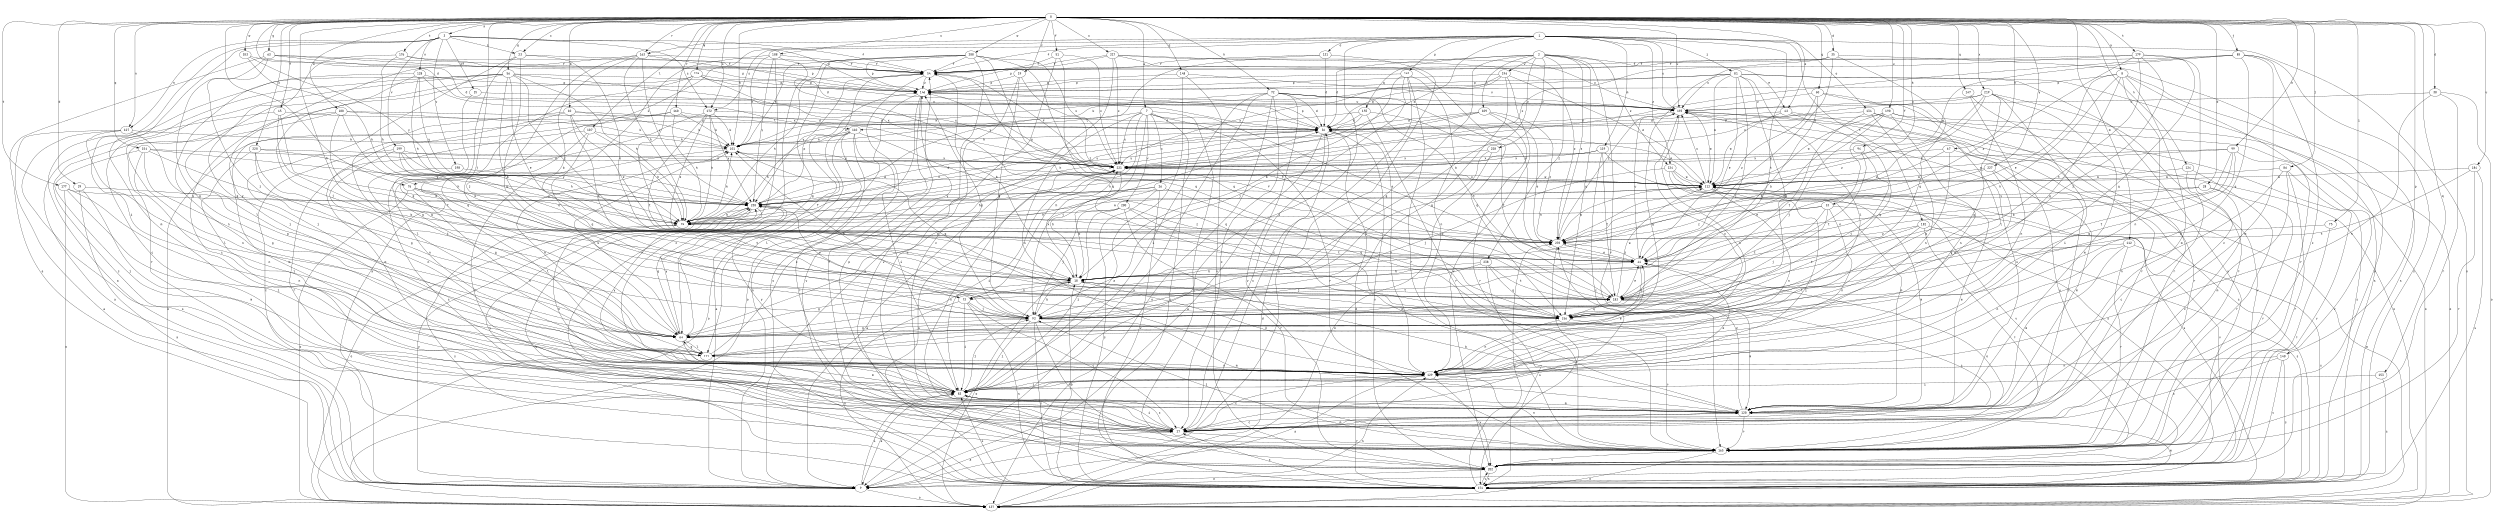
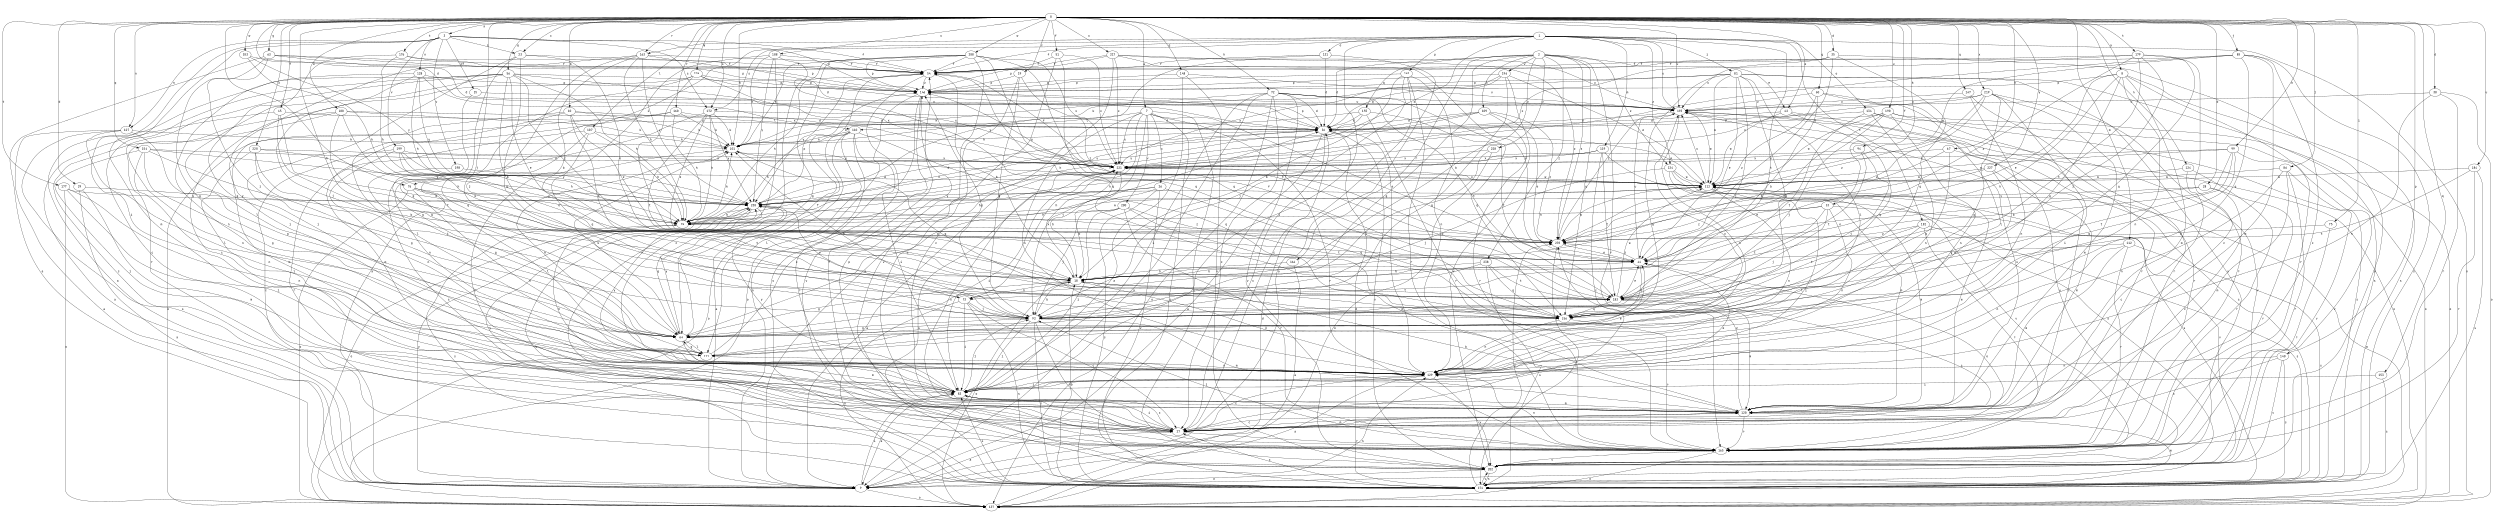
none -> (1825, 102)
none -> (1293, 262)
